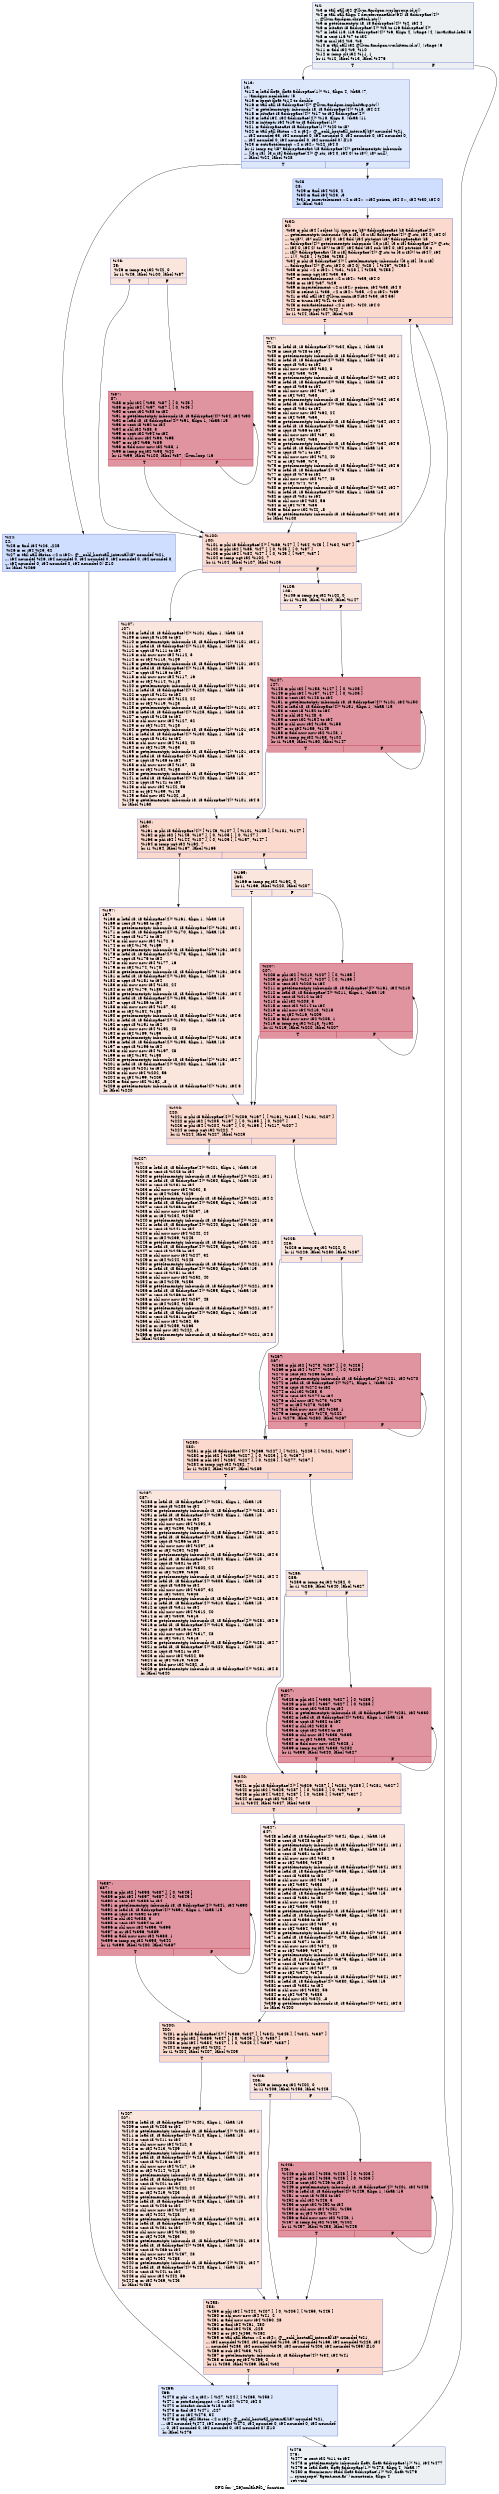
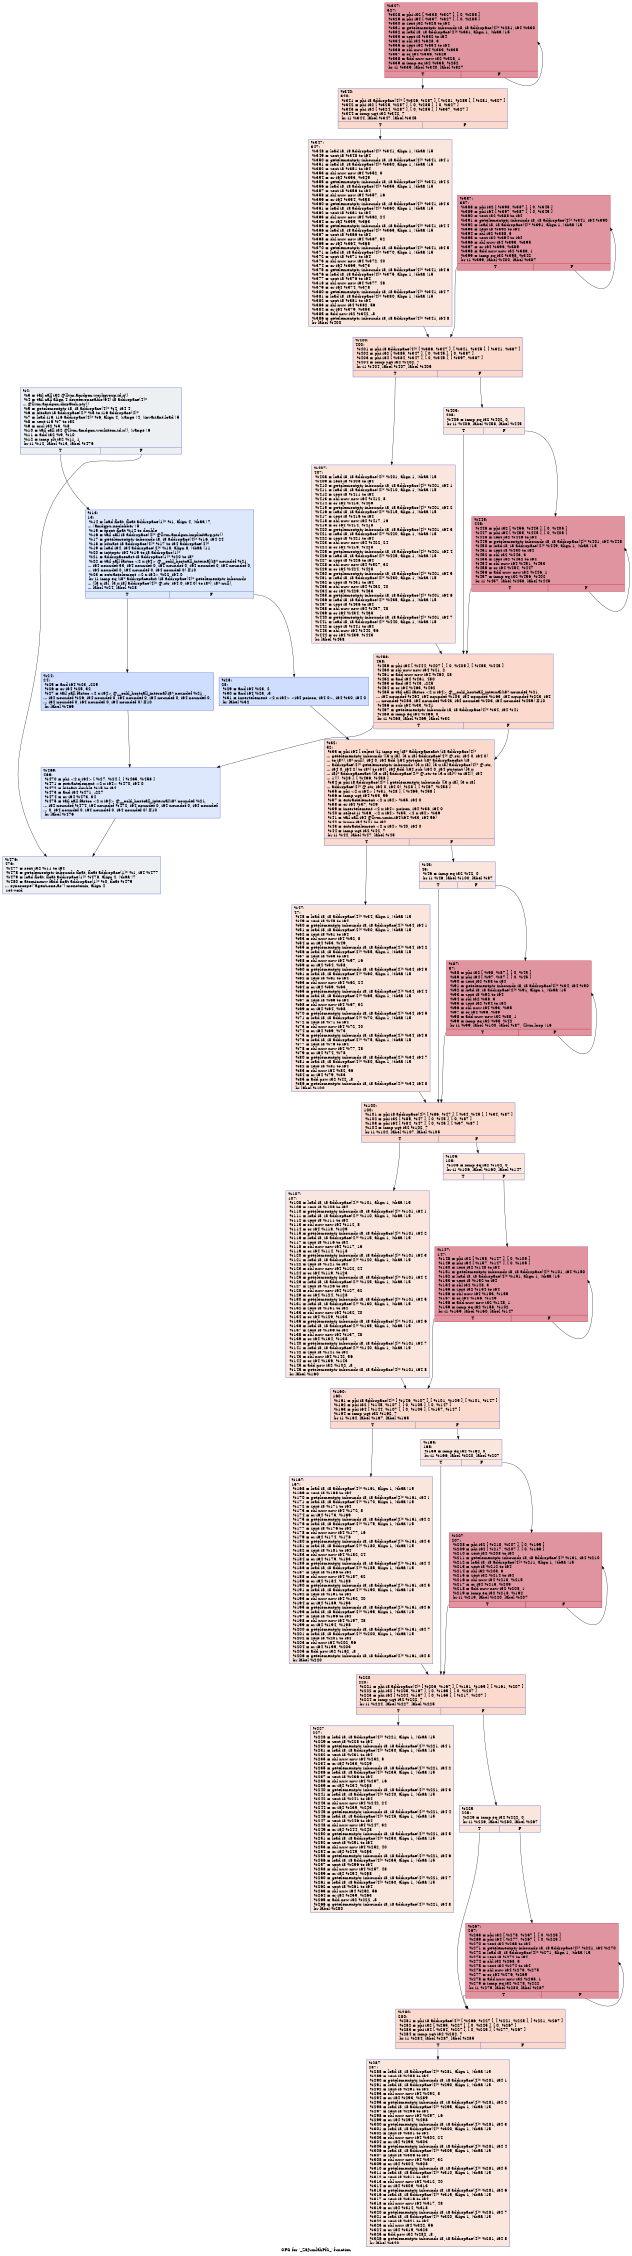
(430, 450) -> (452, 852)
(327, 1584) -> none
(300, 1968) -> (348, 283)
(158, 2210) -> (351, 565)
